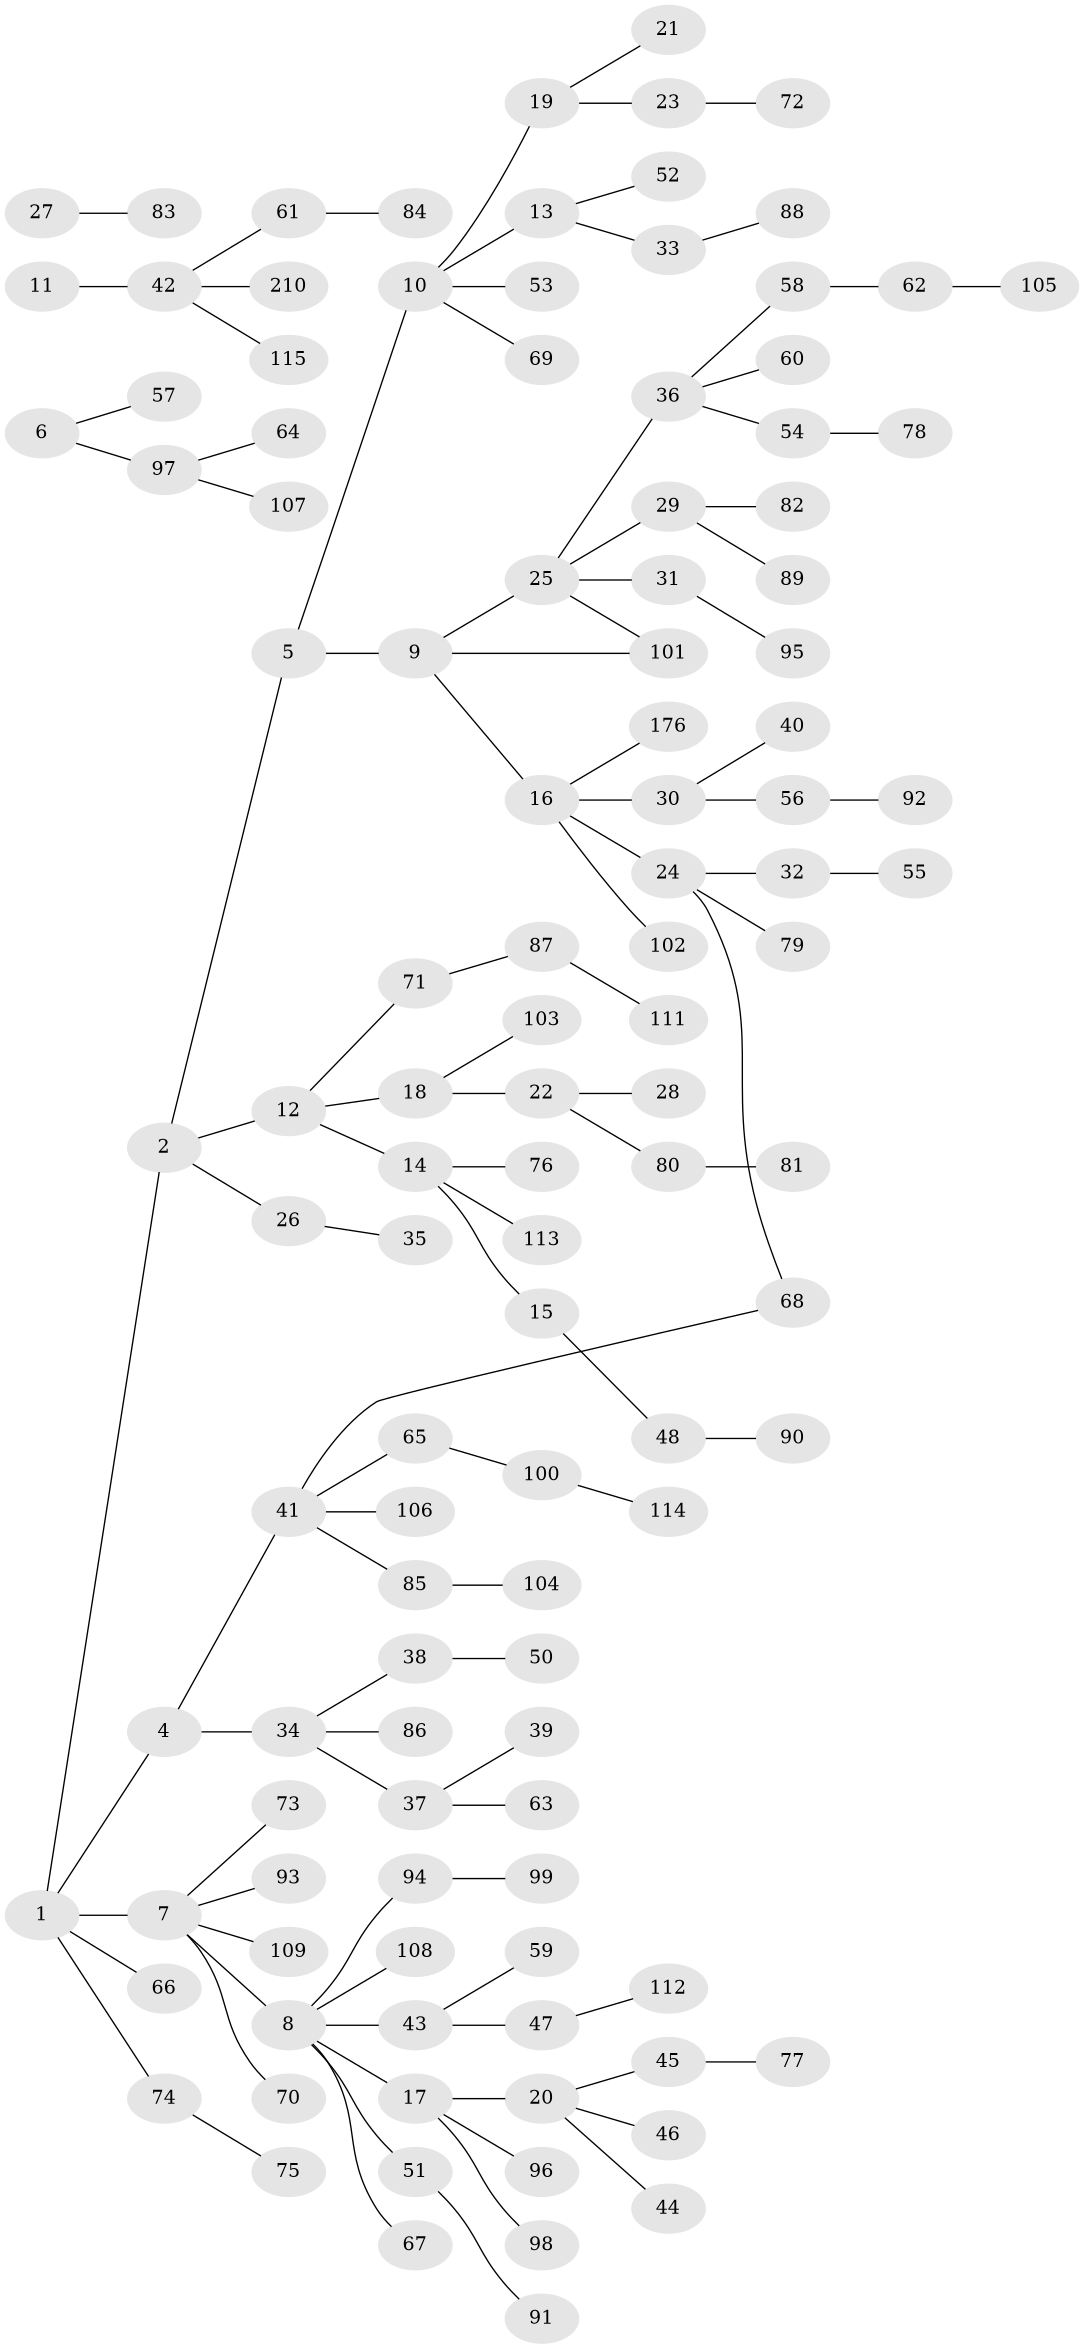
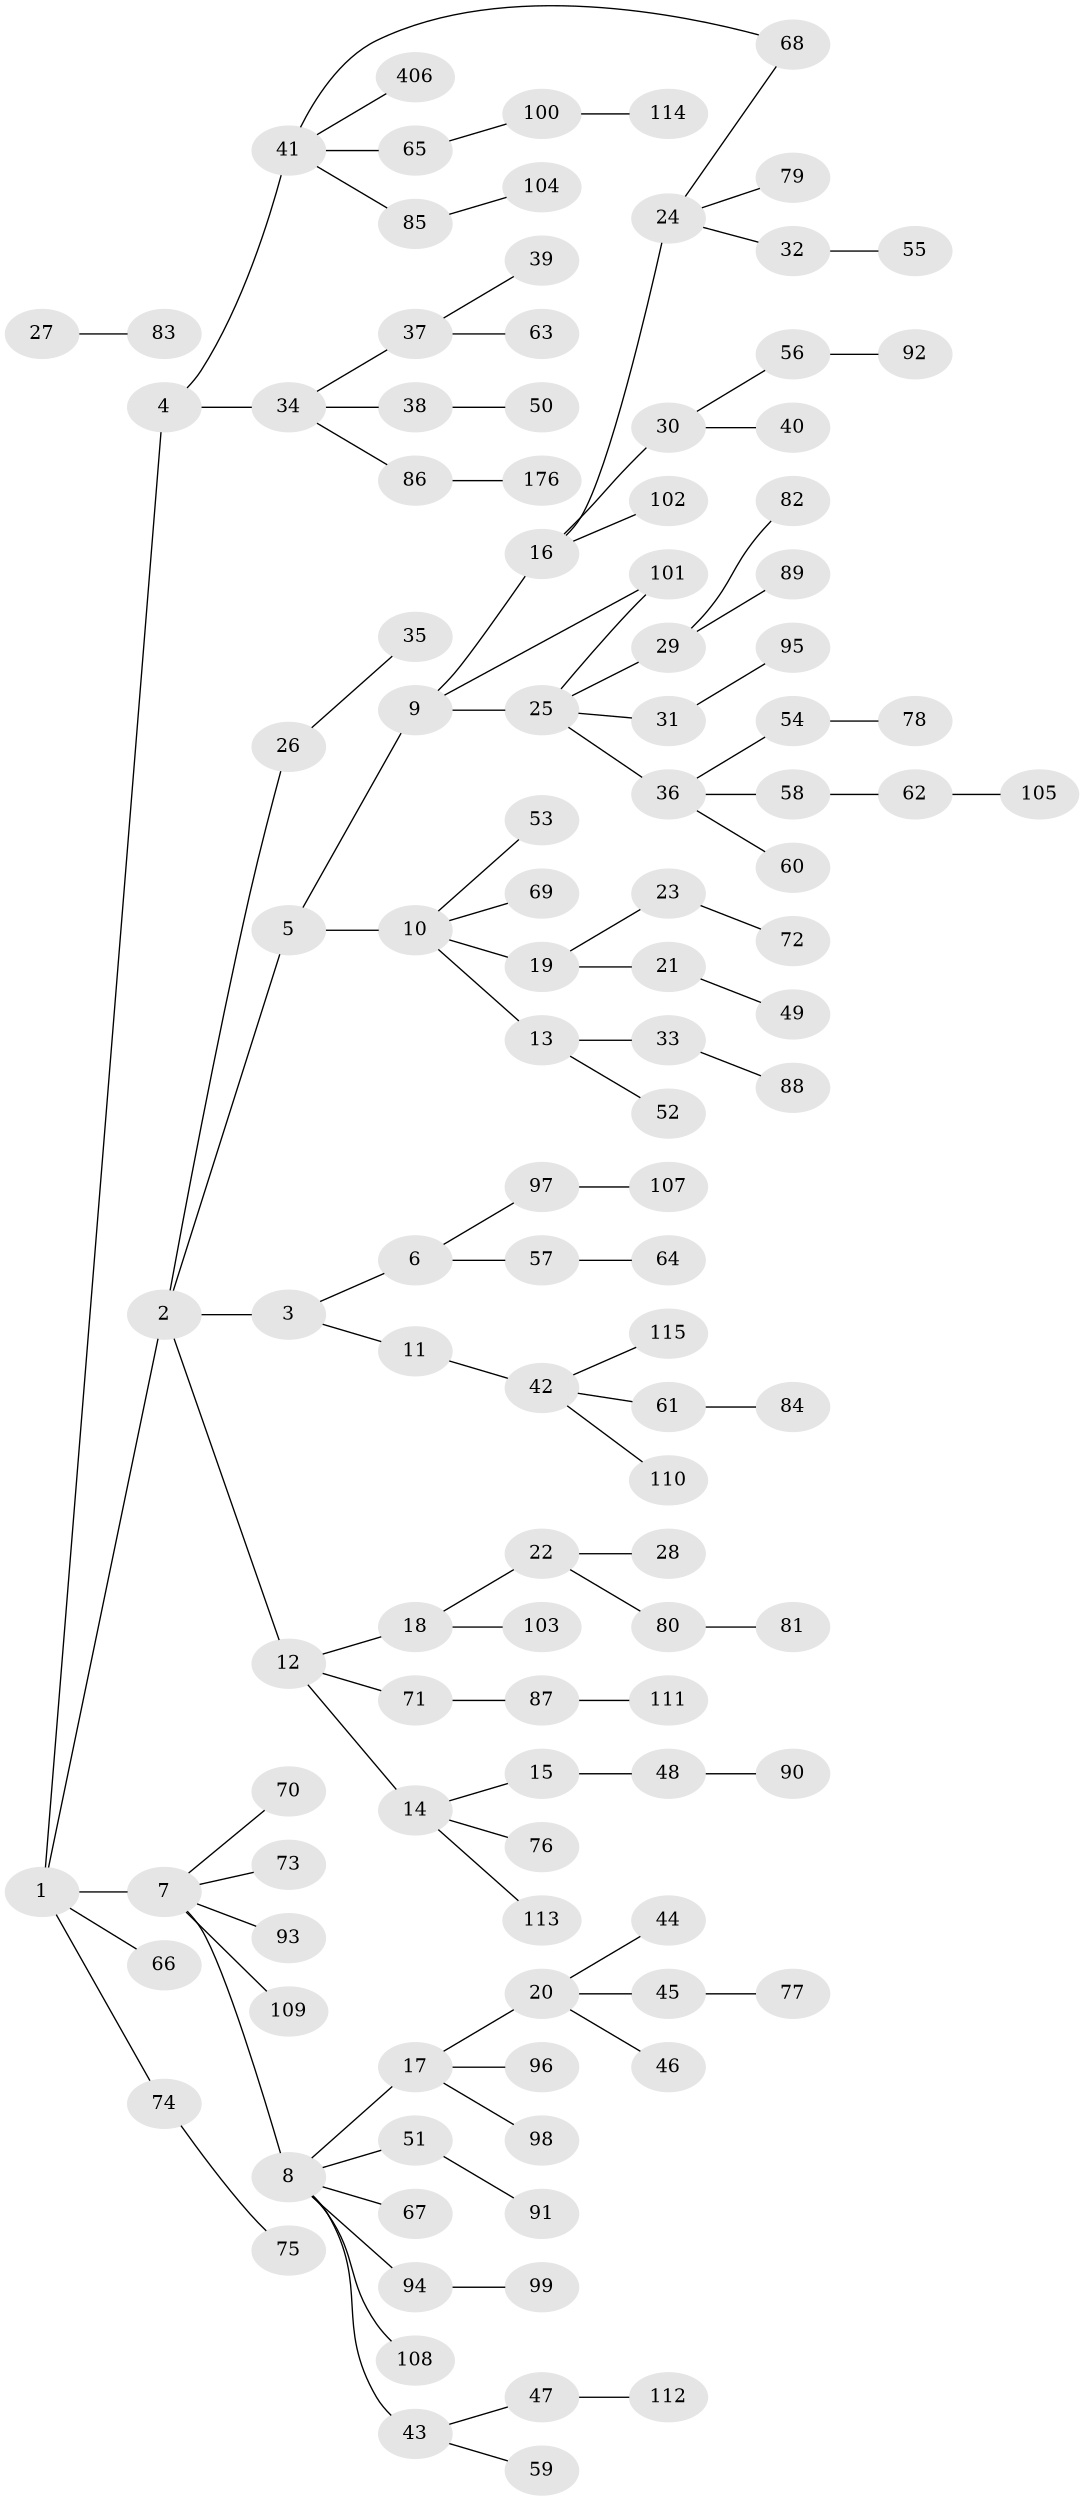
(289, 287) -> (669, 1480)
(227, 452) -> (606, 1260)
(605, 764) -> (478, 481)
none -> (793, 1014)
none -> (289, 1315)
(415, 1512) -> (415, 77)
